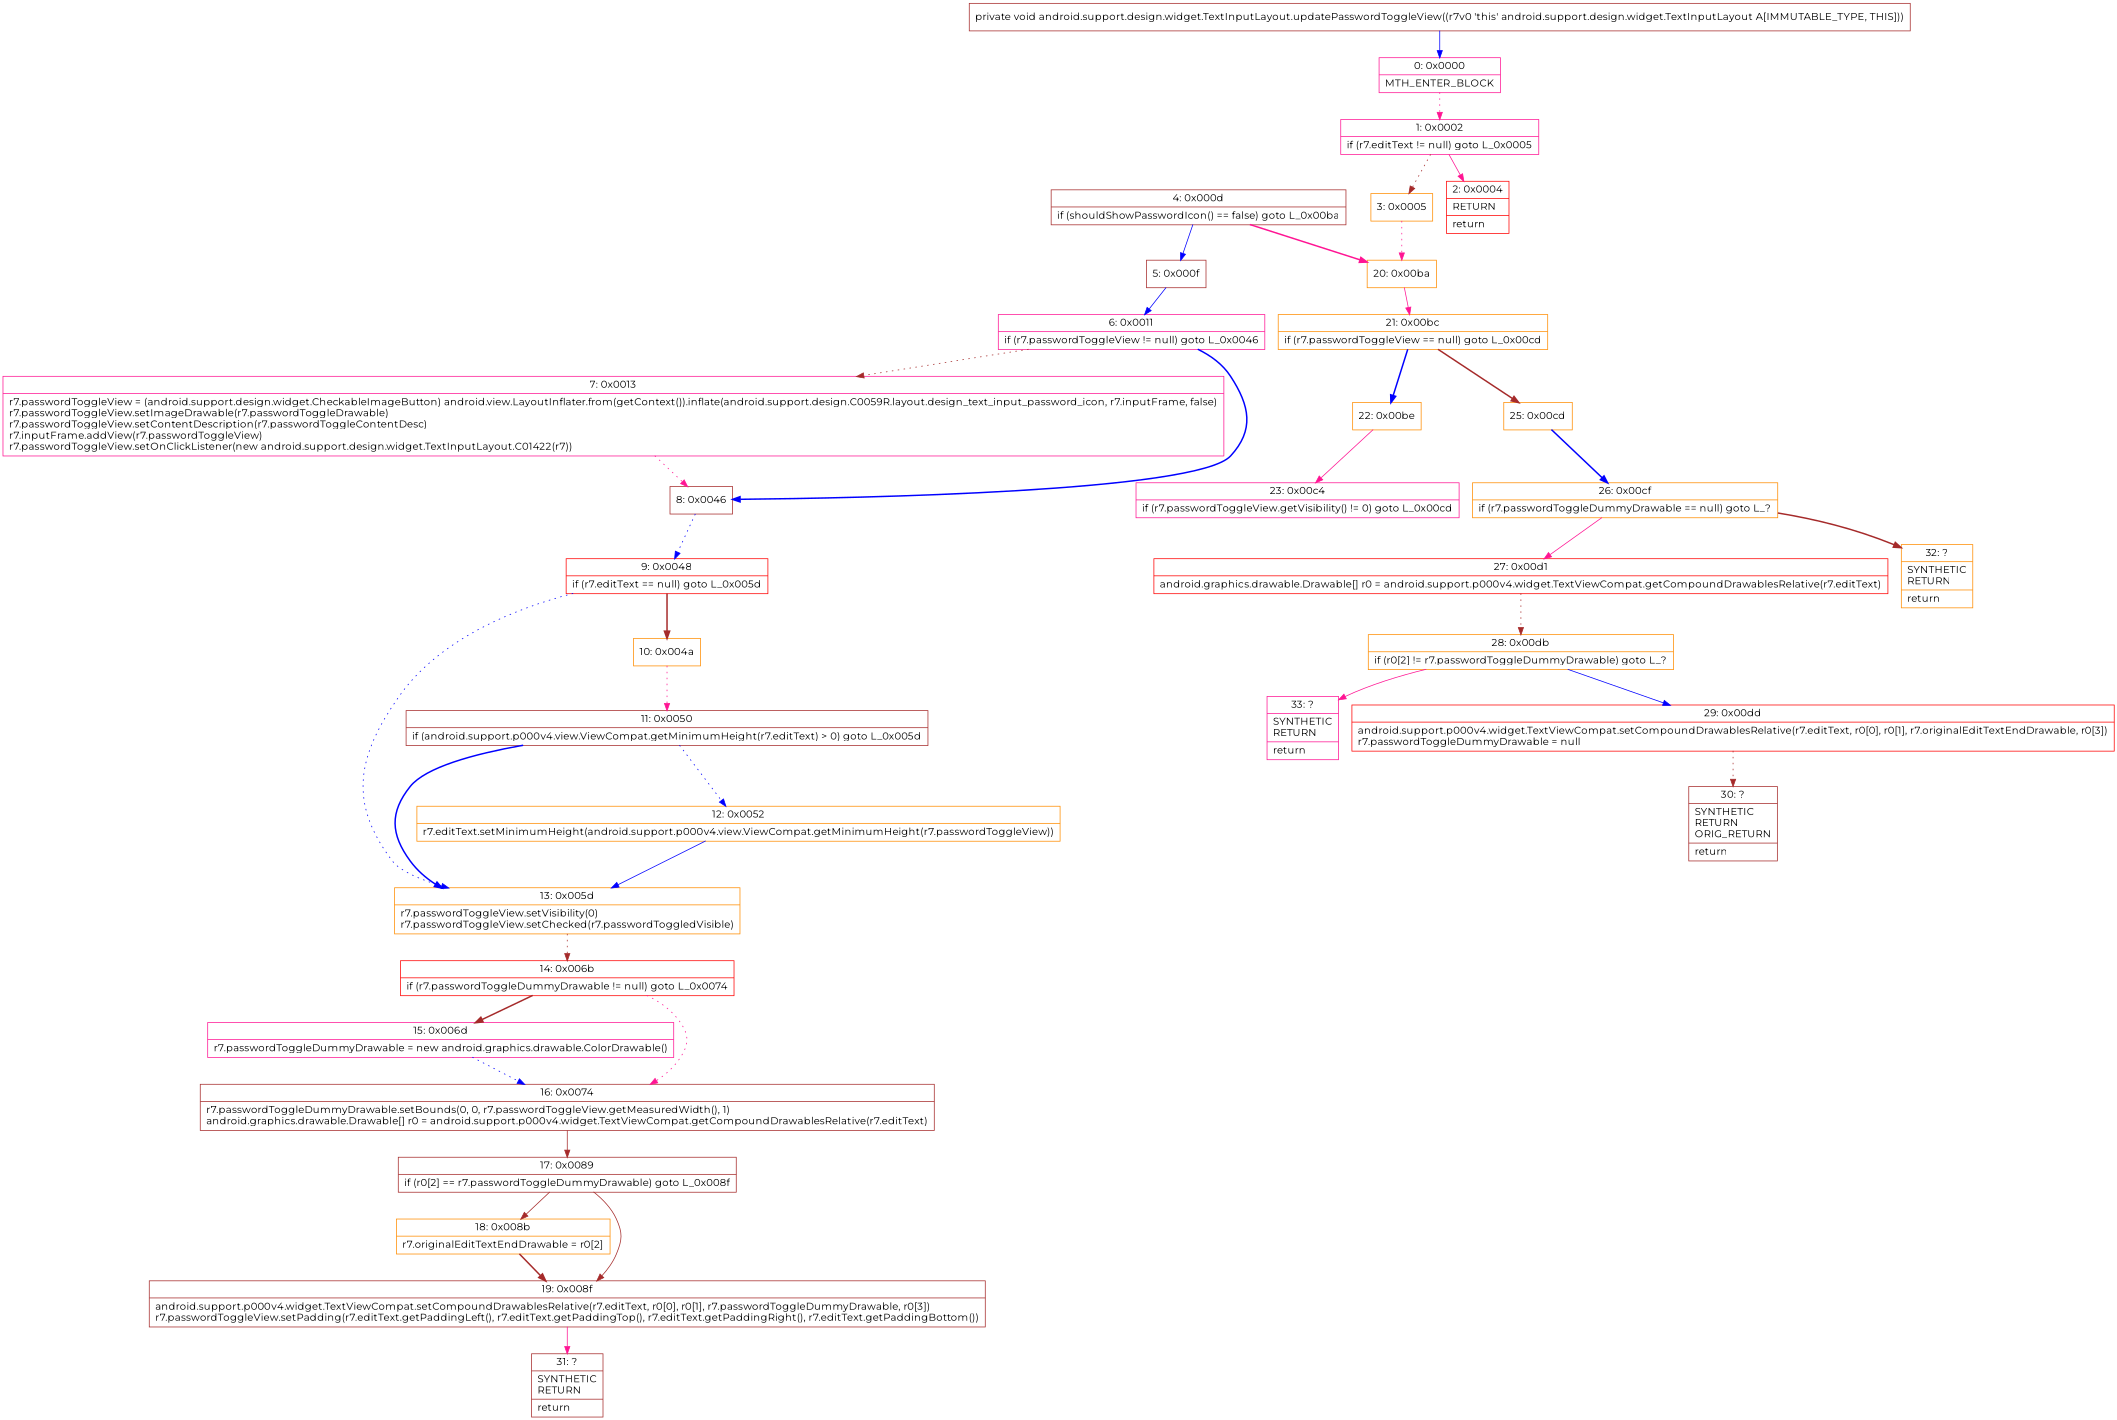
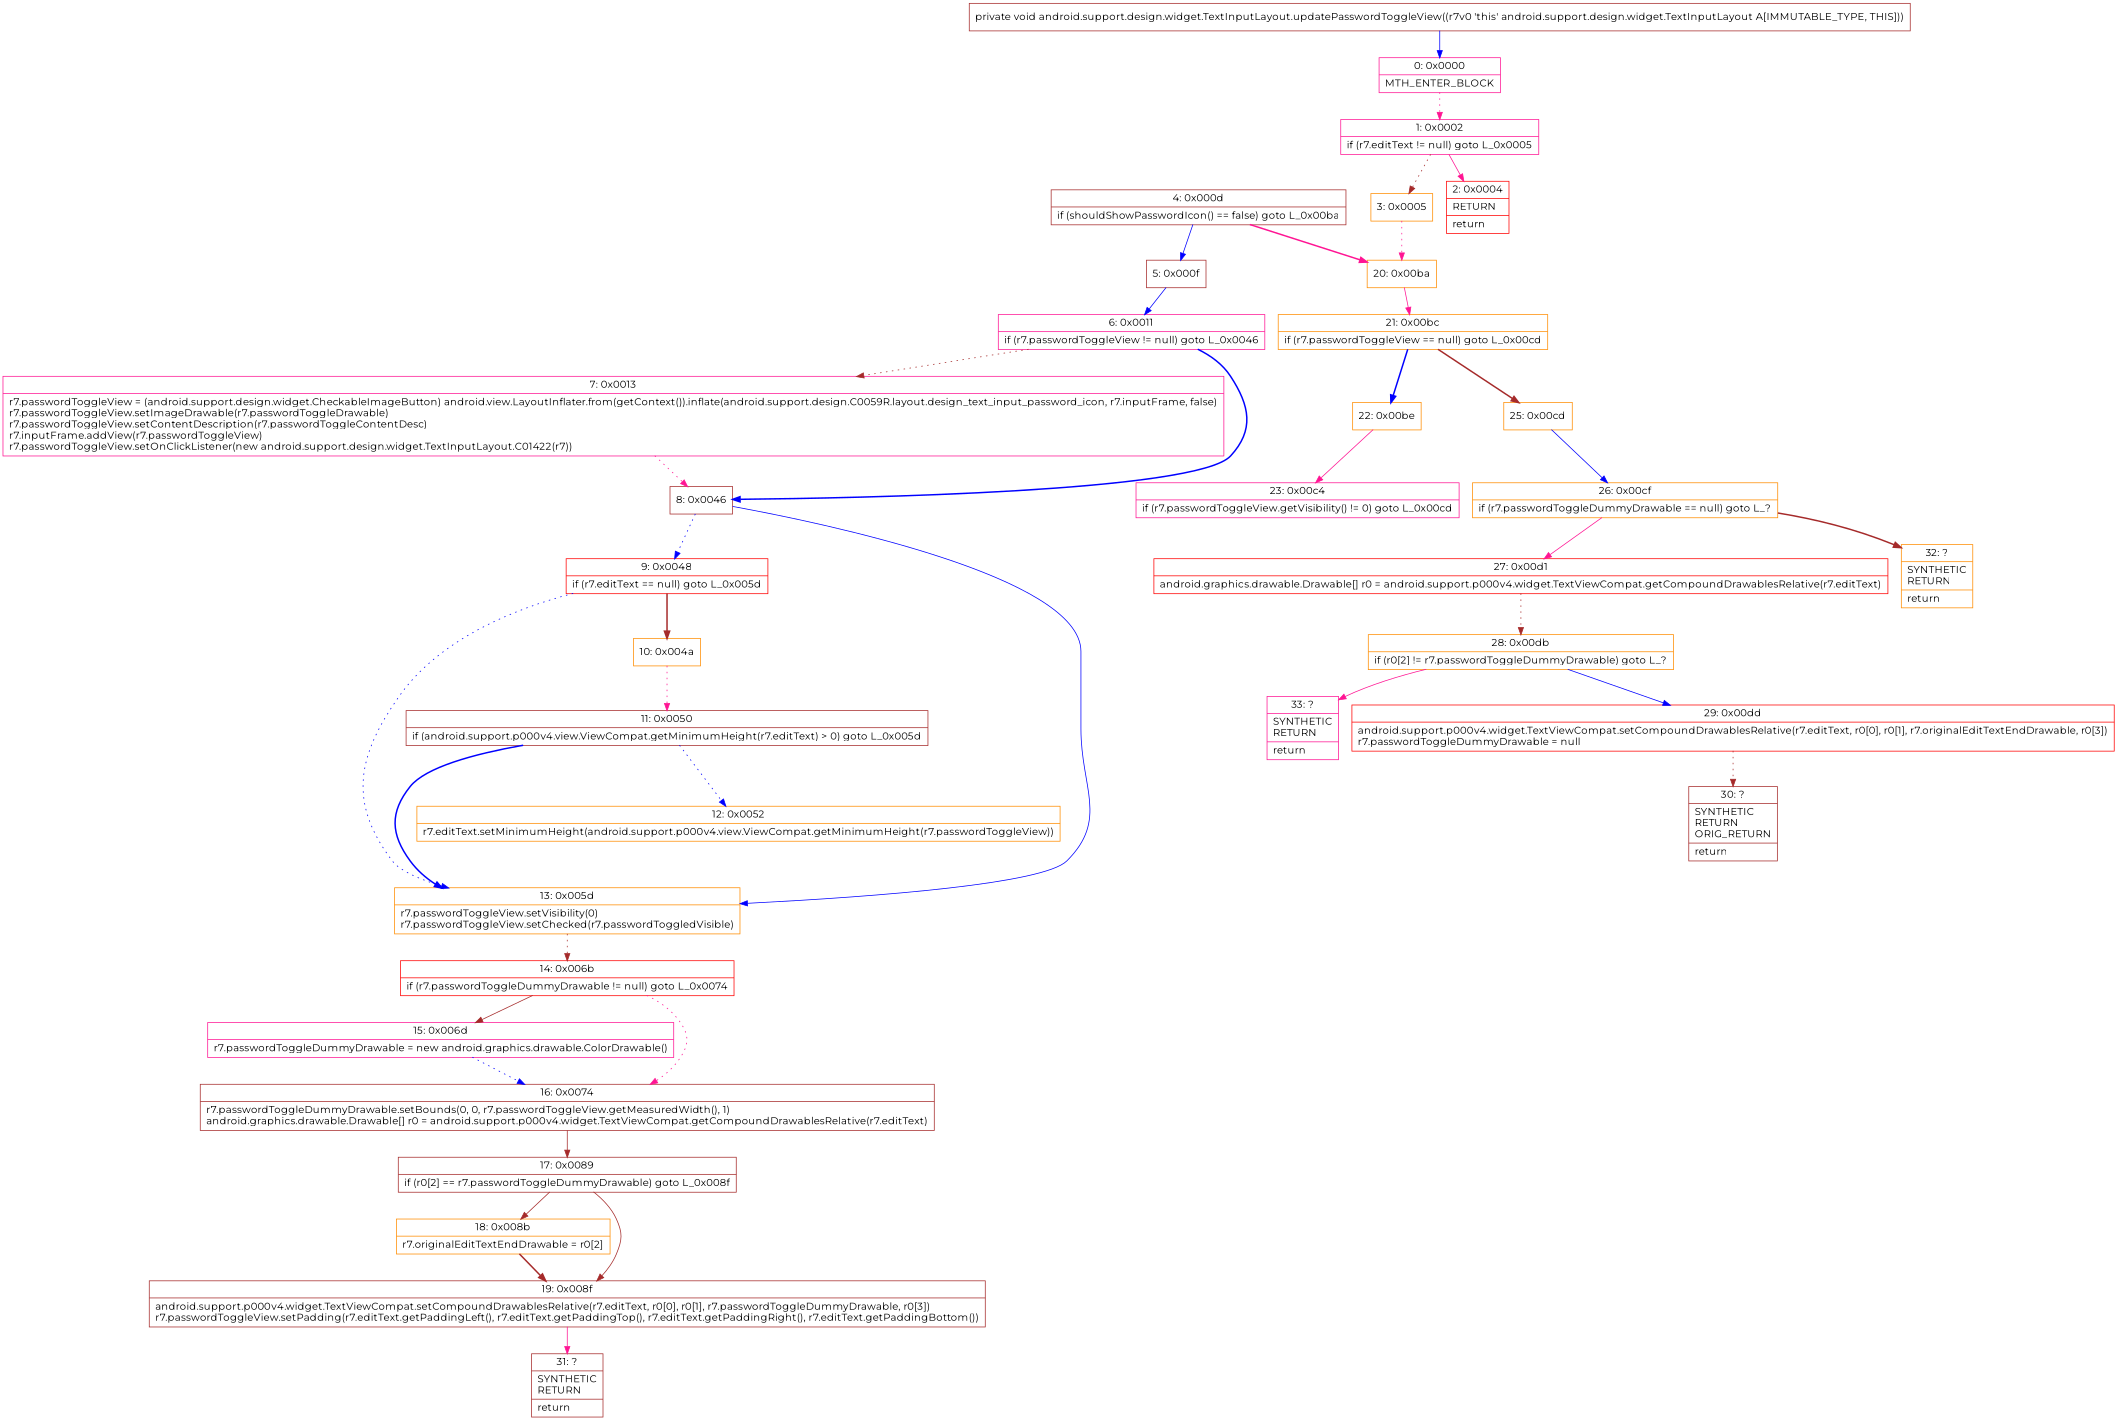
(1577, 454) -> (1577, 454)
(662, 863) -> (1081, 726)
(507, 1007) -> (507, 1007)
